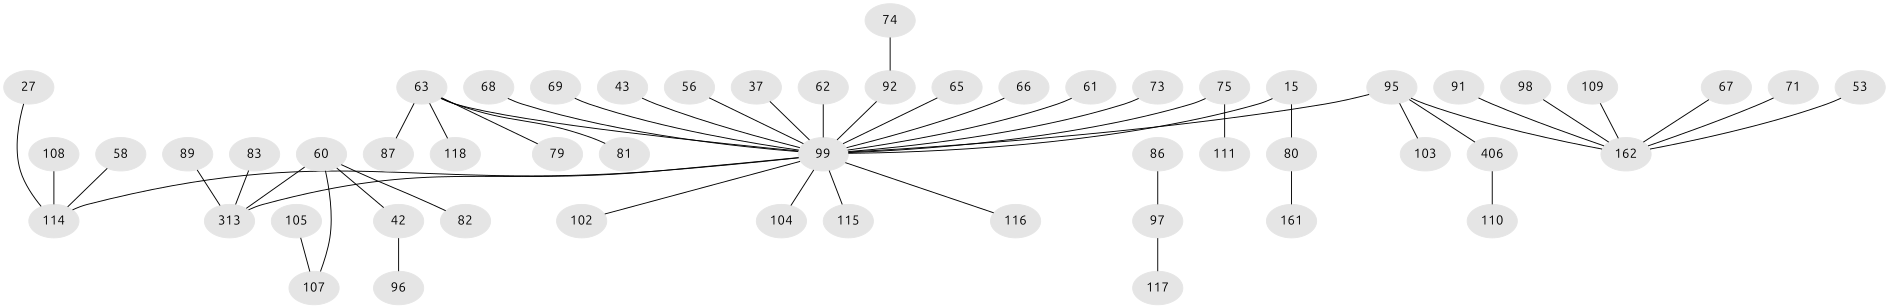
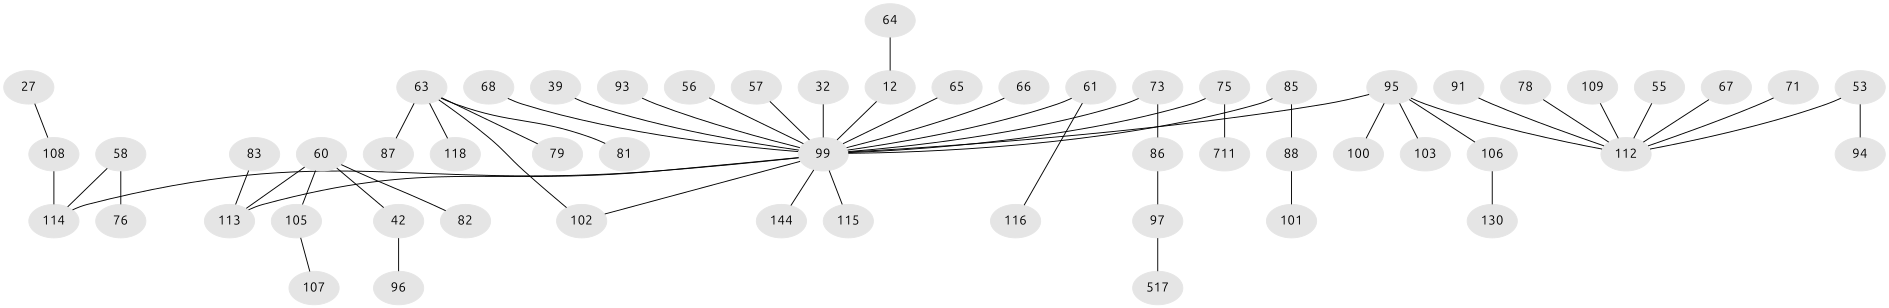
(890, 20) -> (890, 20)
(556, 87) -> (556, 87)
(623, 87) -> (623, 87)
(756, 87) -> (756, 87)
(823, 87) -> (823, 87)
(890, 87) -> (890, 87)
(1292, 87) -> (1292, 87)
(1526, 87) -> (1526, 87)
none -> (1659, 87)
none -> (1158, 120)
(592, 128) -> (504, 152)
(188, 154) -> none
(1225, 154) -> (1225, 154)
(1292, 154) -> (1292, 154)
none -> (1358, 154)
(1492, 154) -> (1492, 154)
(1626, 154) -> (1626, 154)
none -> (1860, 154)
(18, 158) -> (41, 121)
(920, 188) -> (1053, 154)
none -> (121, 221)
(230, 221) -> (230, 221)
(781, 221) -> (781, 221)
(1292, 221) -> (1292, 221)
(1492, 221) -> (1492, 221)
(331, 222) -> (309, 188)
(1158, 288) -> (1158, 288)
